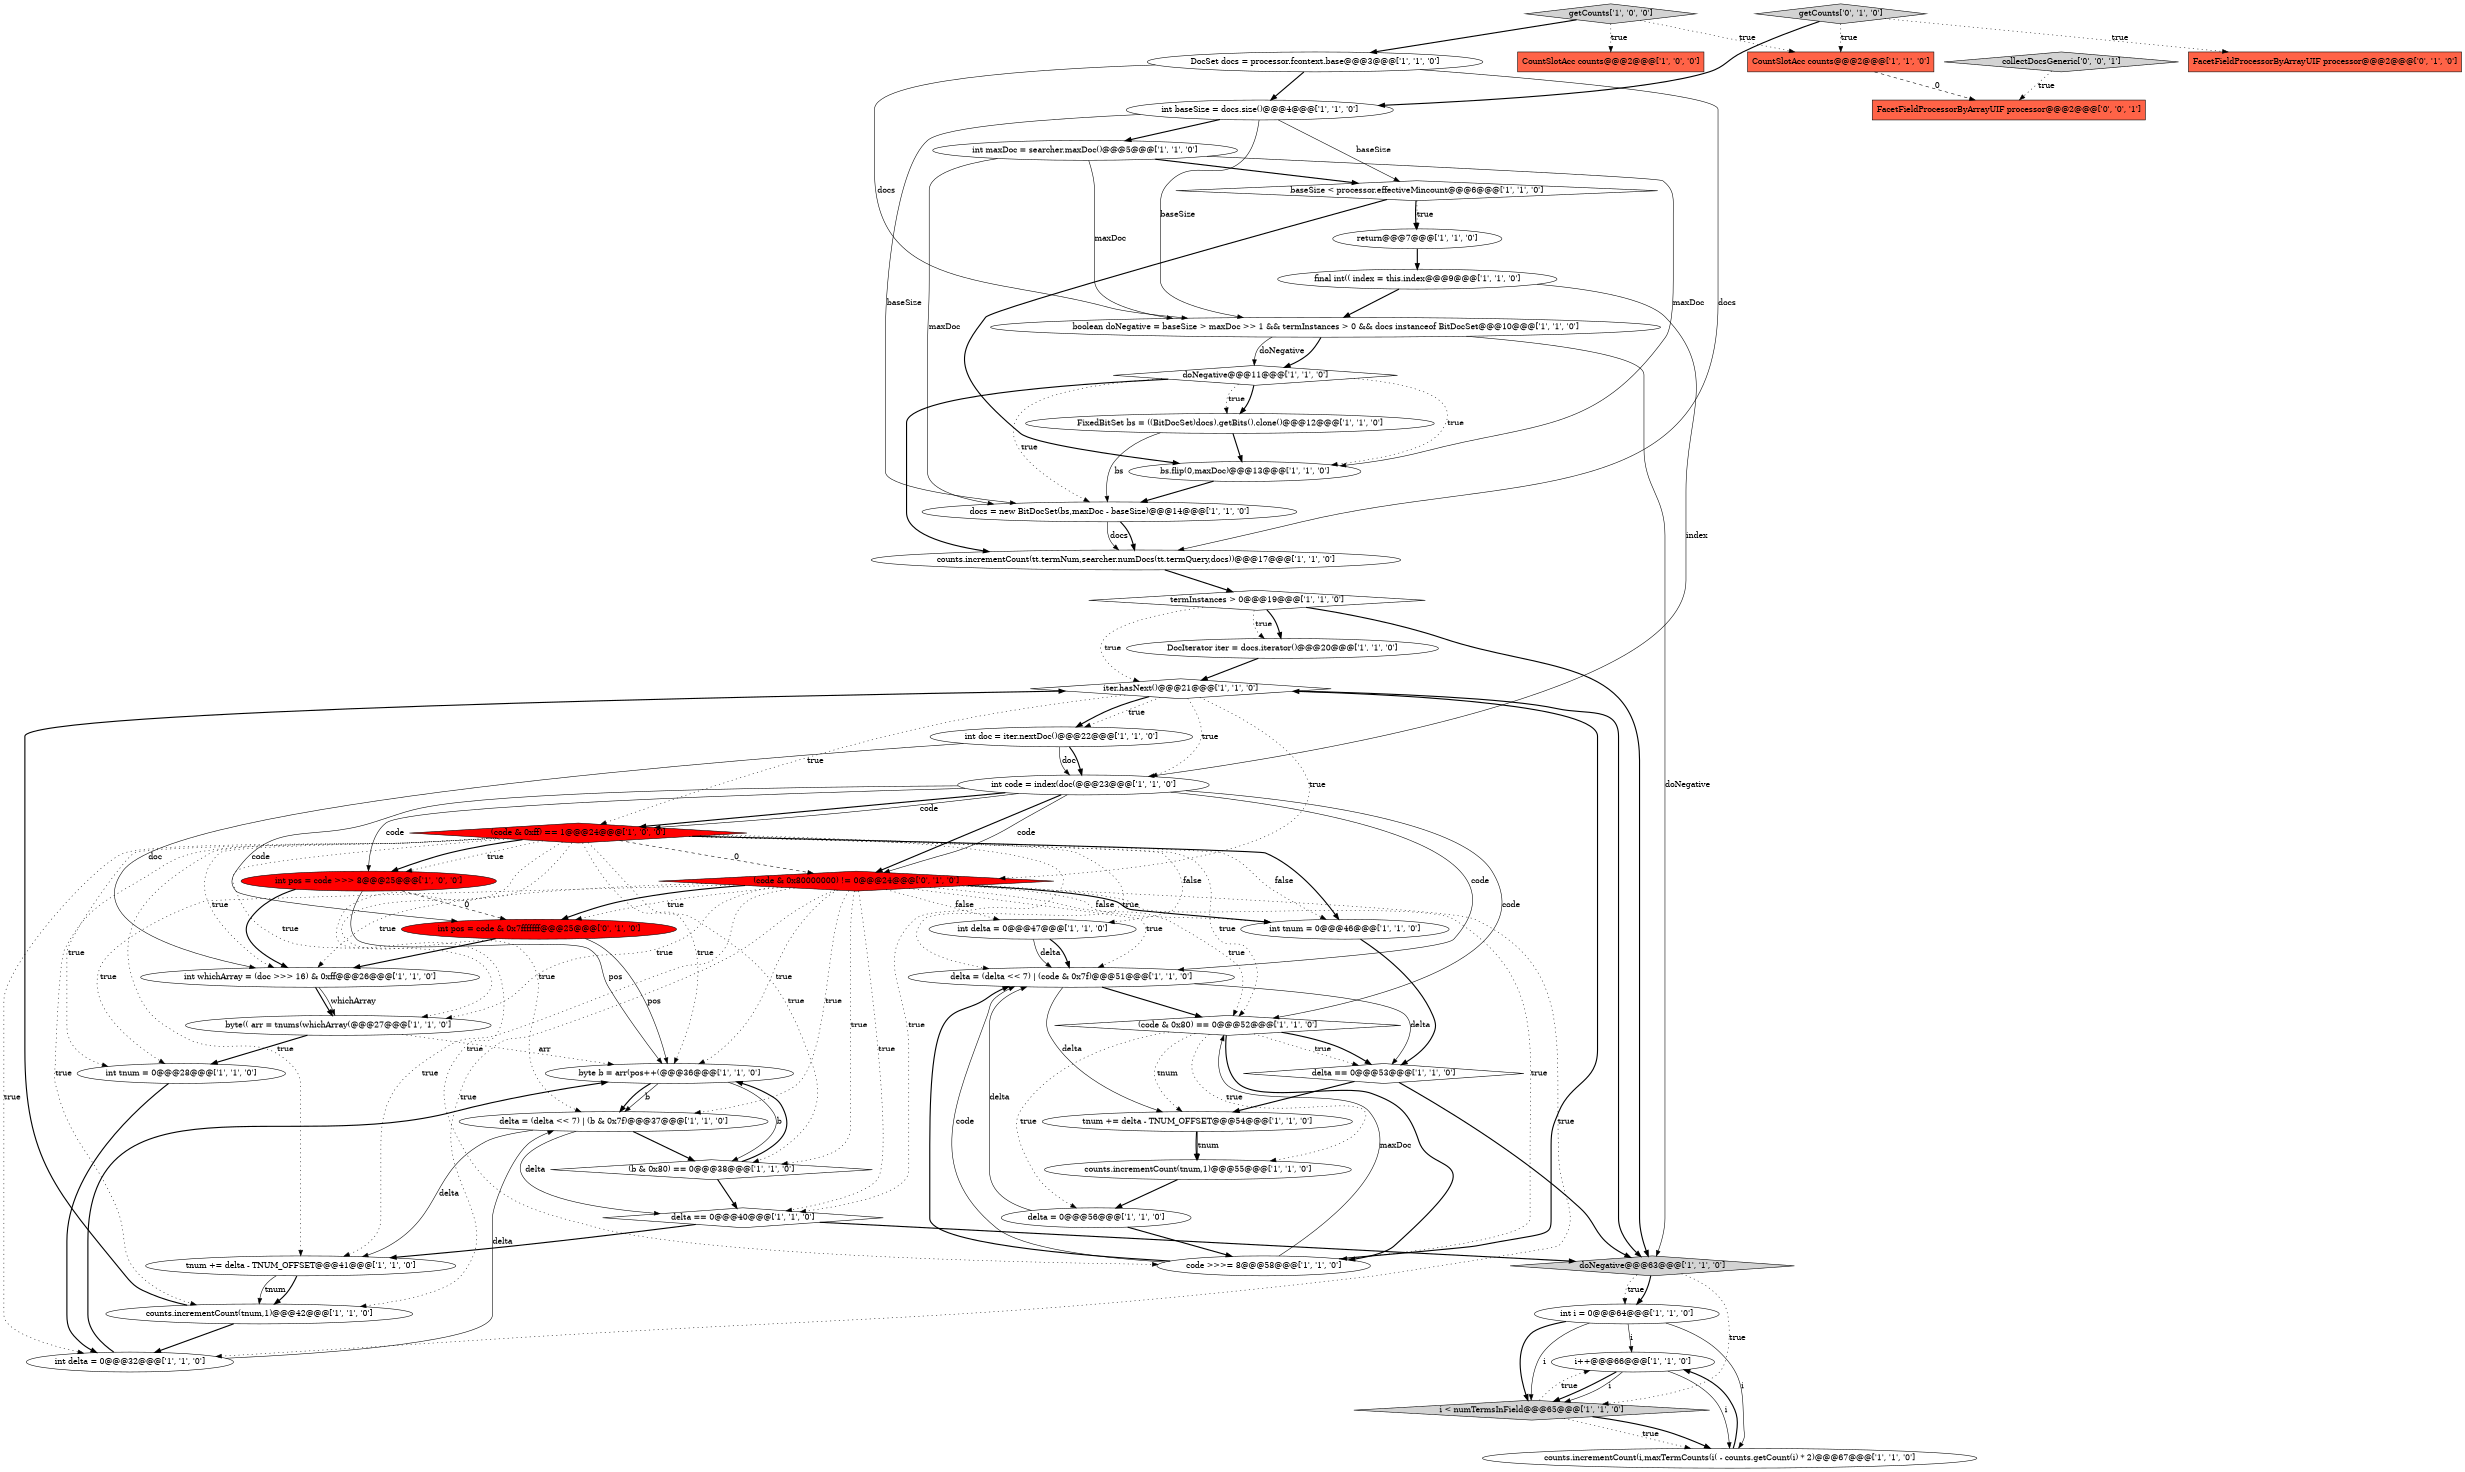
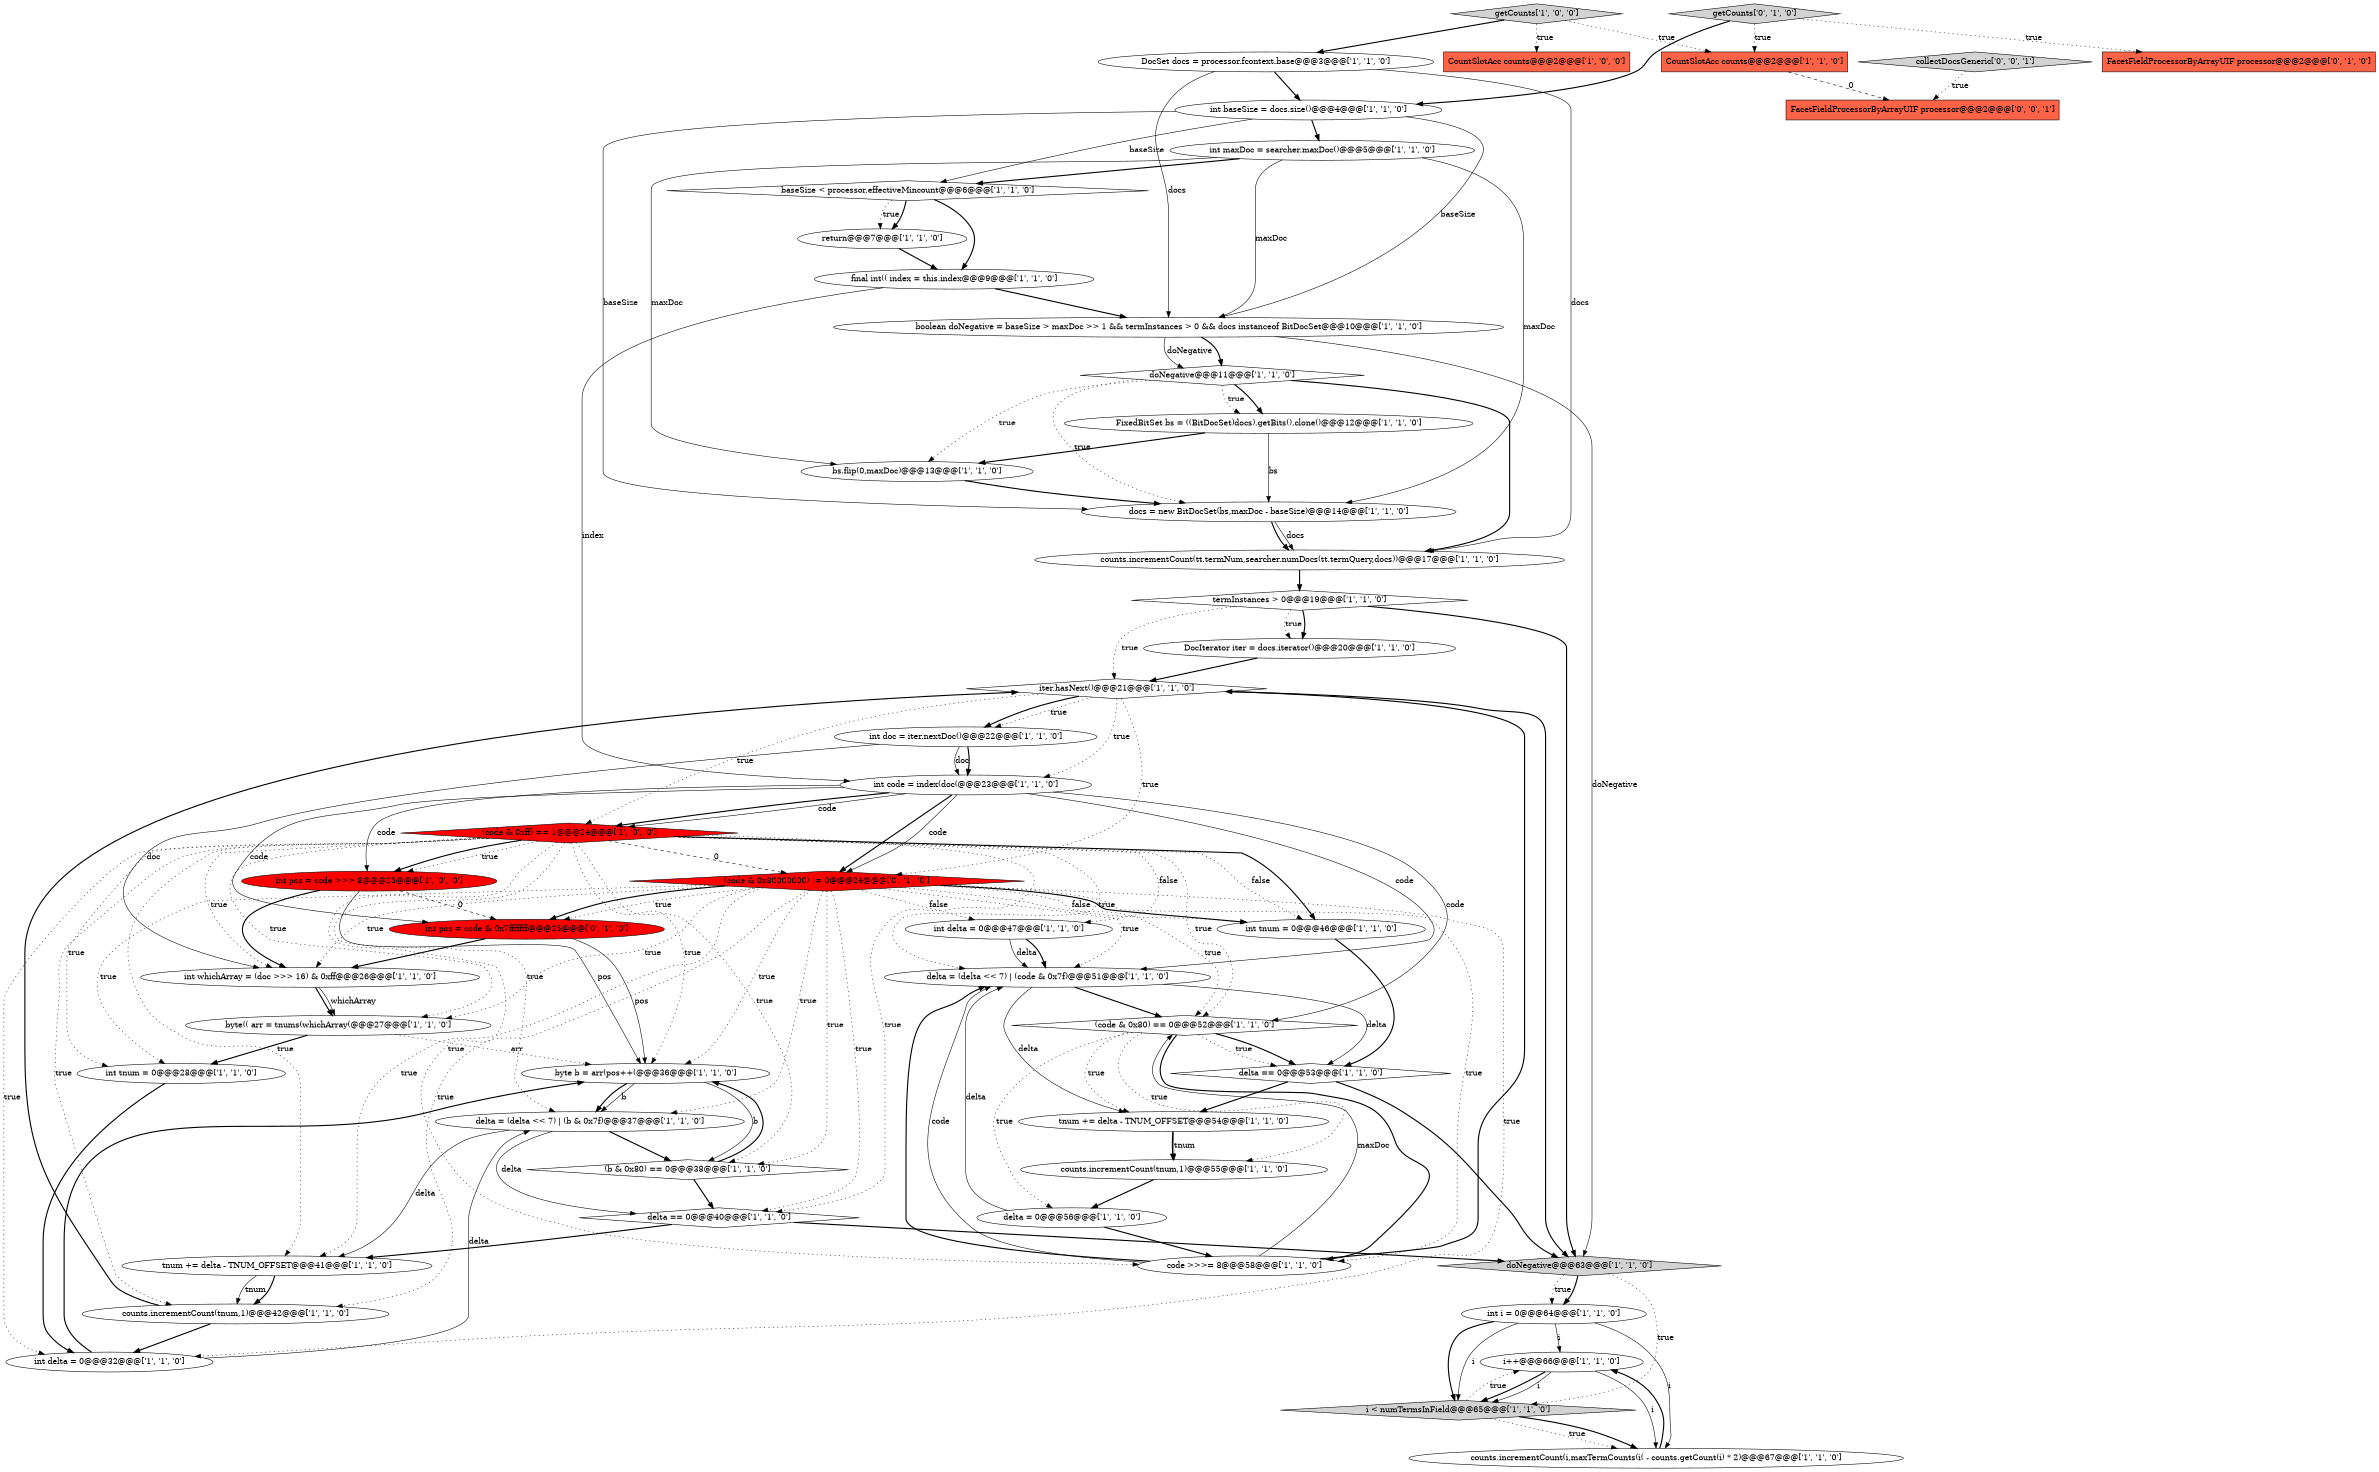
(1042, 298) -> (969, 225)
(1167, 1073) -> (1096, 1073)
